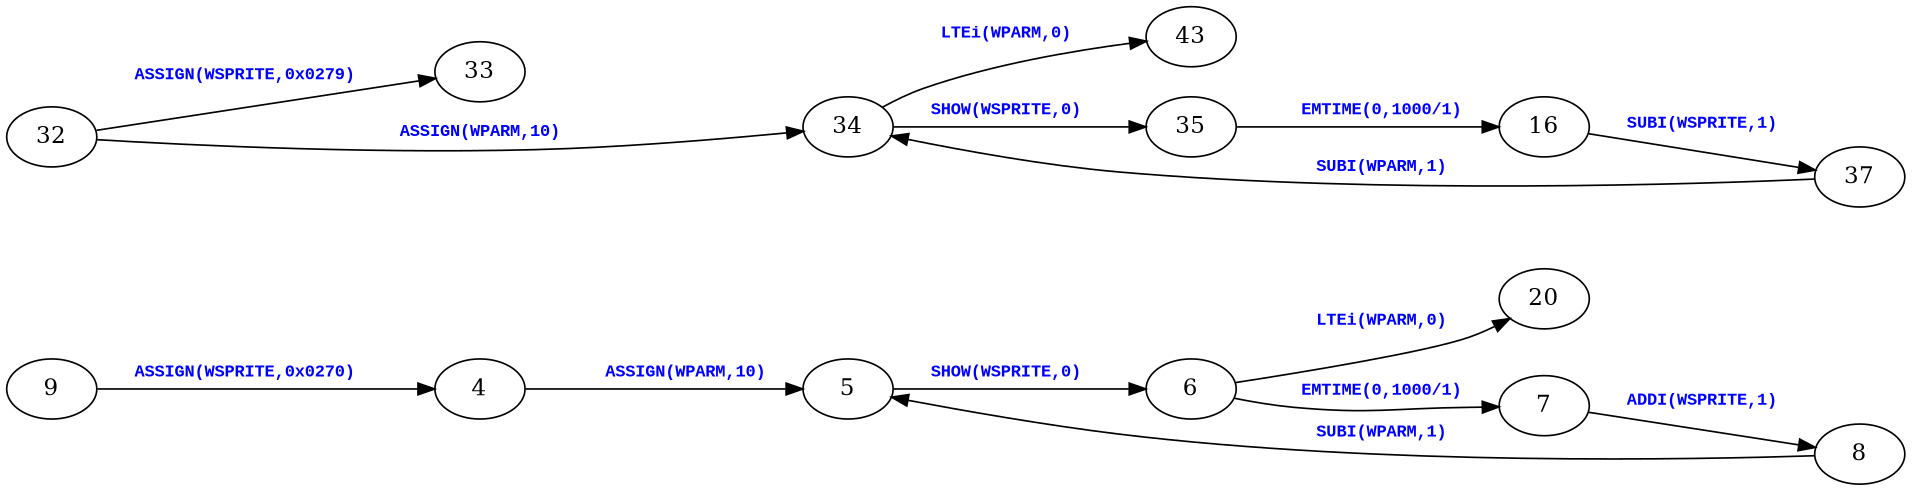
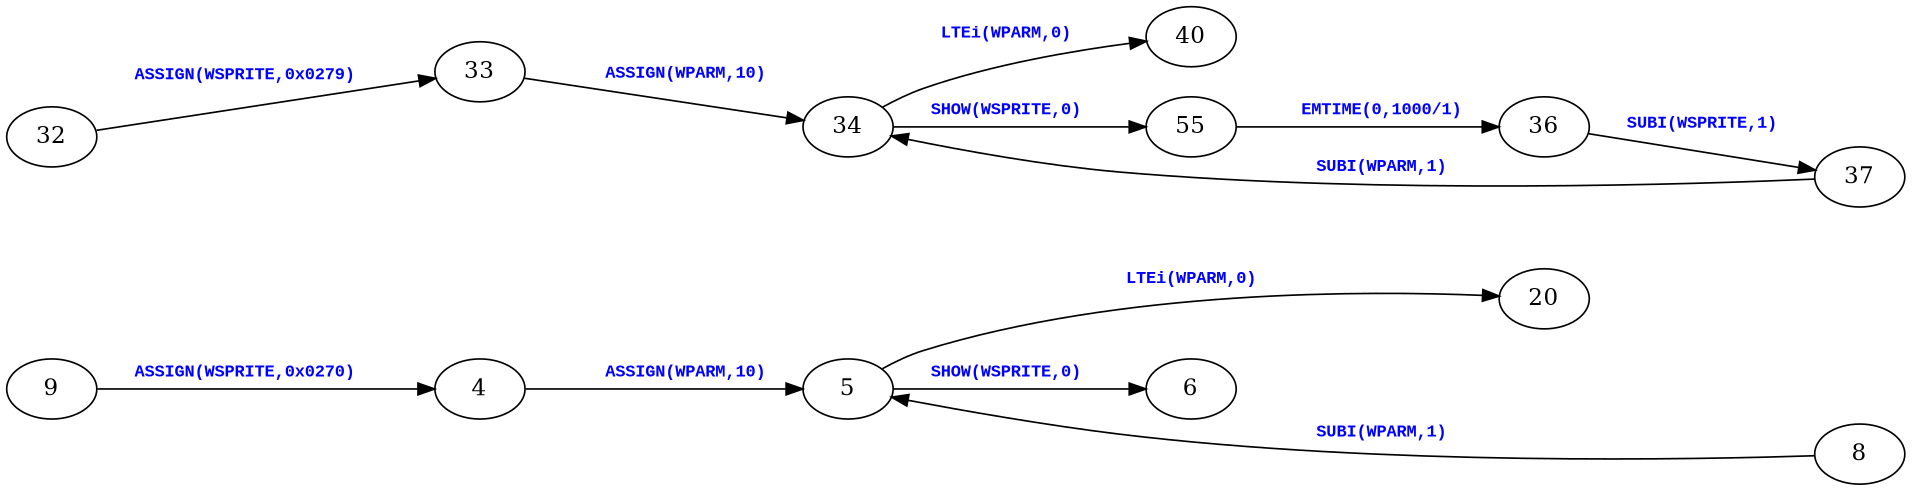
(1191, 37) -> (1191, 37)
(1191, 127) -> (1191, 127)
(1544, 127) -> (1544, 127)
(442, 151) -> (656, 98)
(1367, 361) -> (1178, 303)
(1544, 406) -> none
